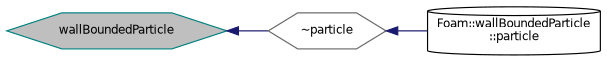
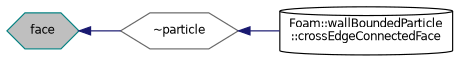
(117, 31) -> (43, 31)
(514, 31) -> (366, 31)
